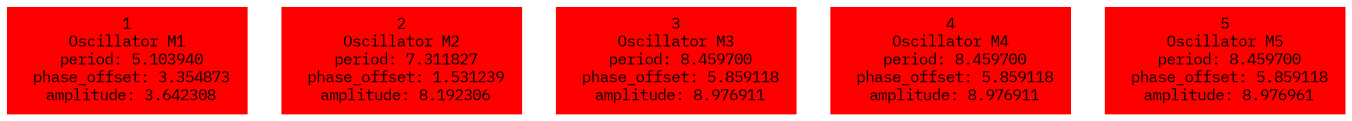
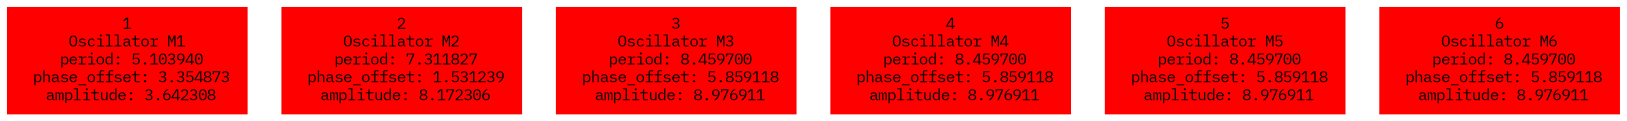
none -> (1500, 61)
(402, 95) -> (402, 95)
(1225, 95) -> (1225, 95)
